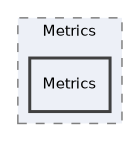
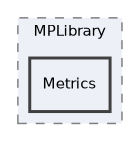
(70, 32) -> (70, 32)
